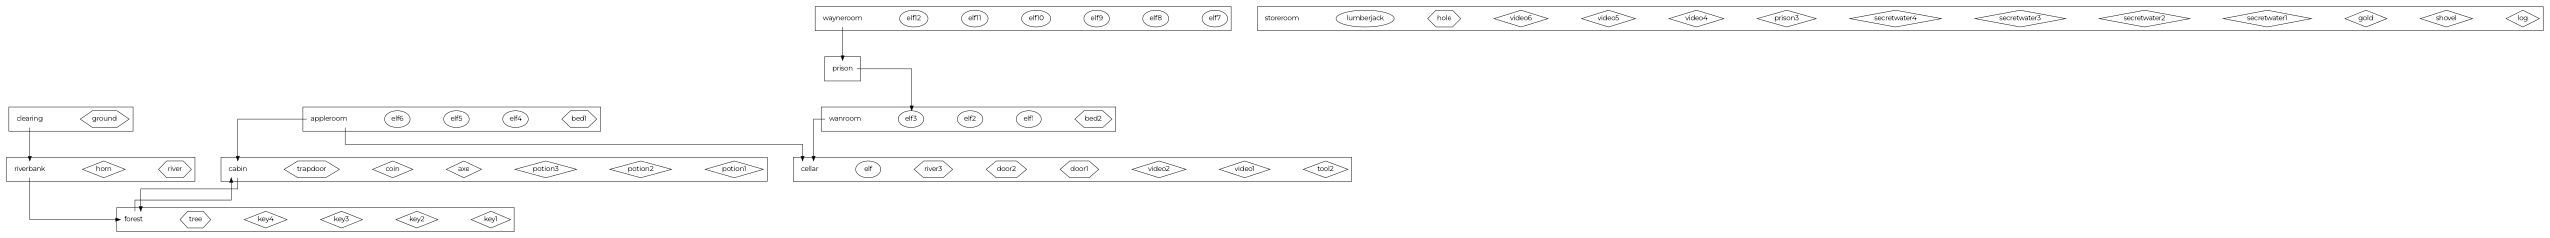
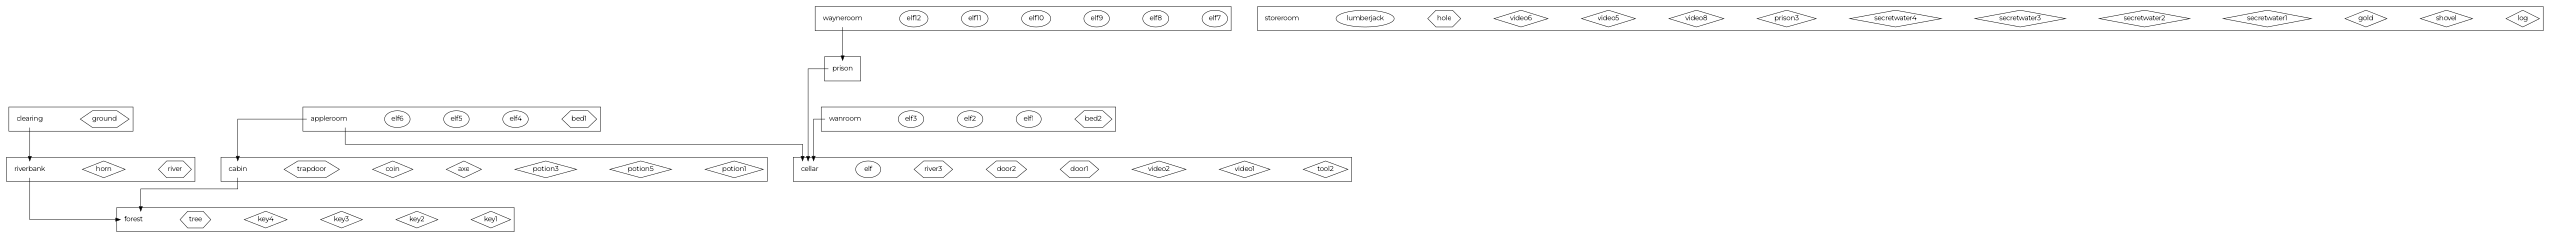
(1696, 19) -> (1696, 19)
(903, 69) -> (808, 102)
(641, 169) -> (641, 169)
(186, 200) -> none
